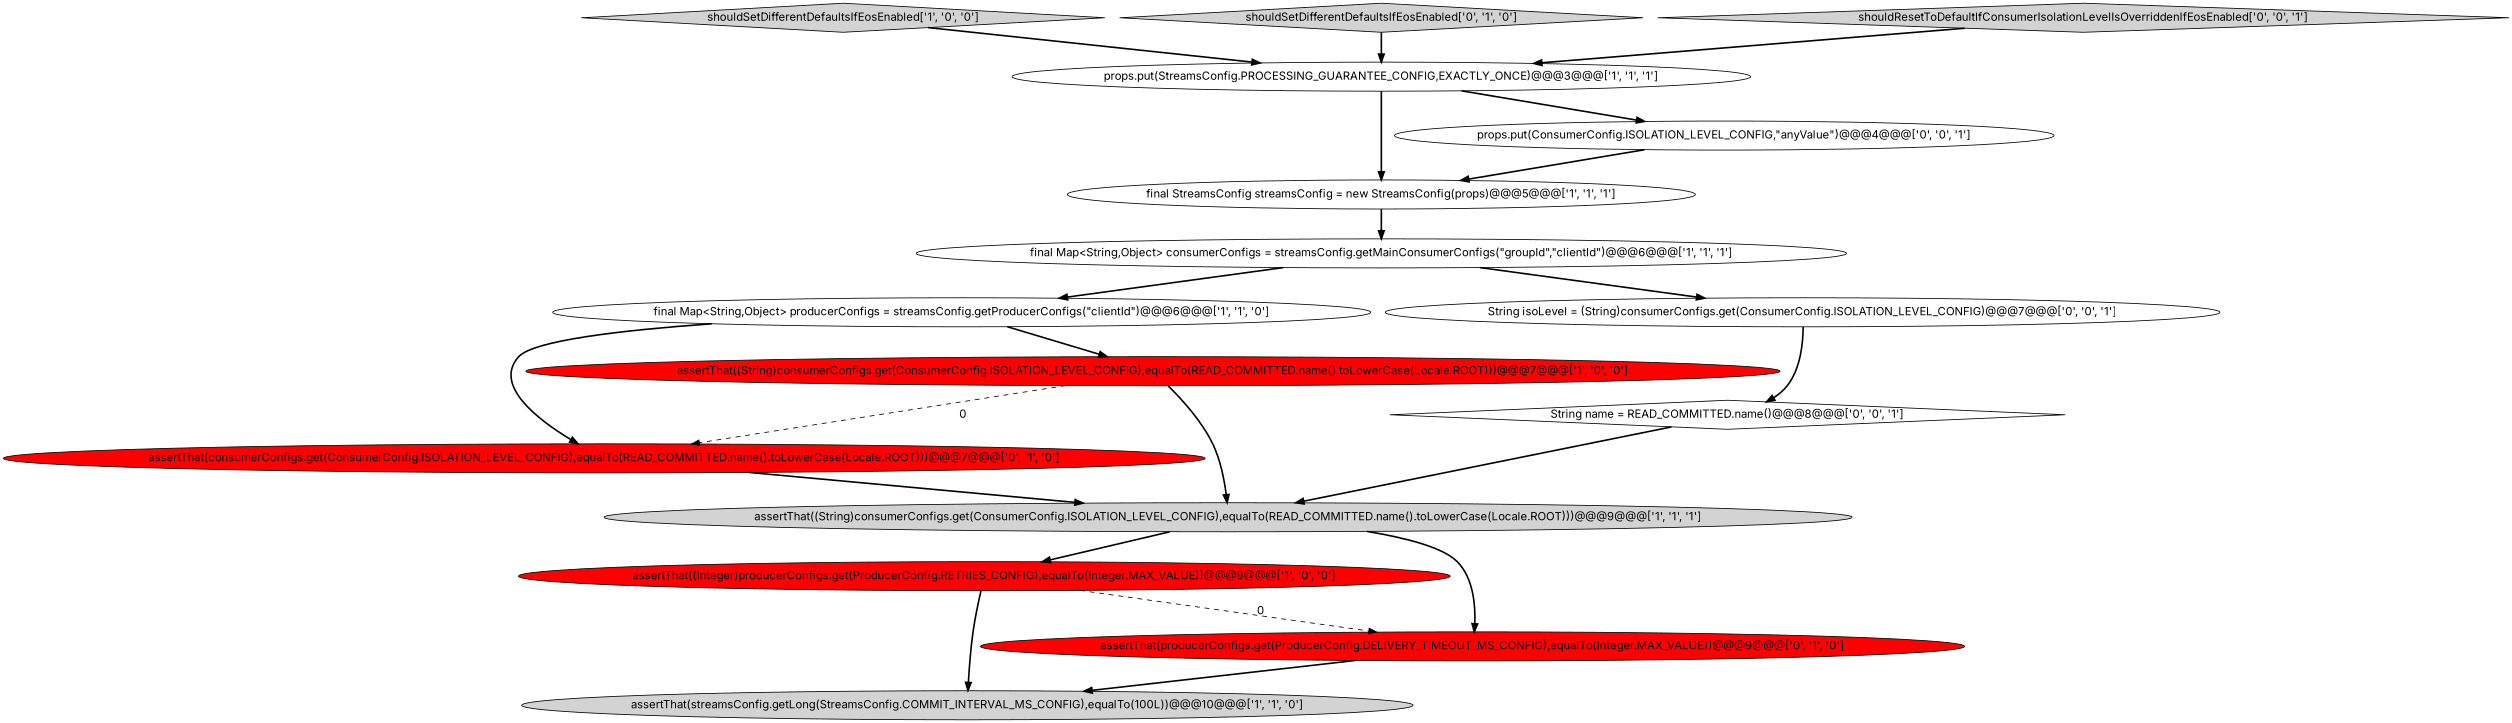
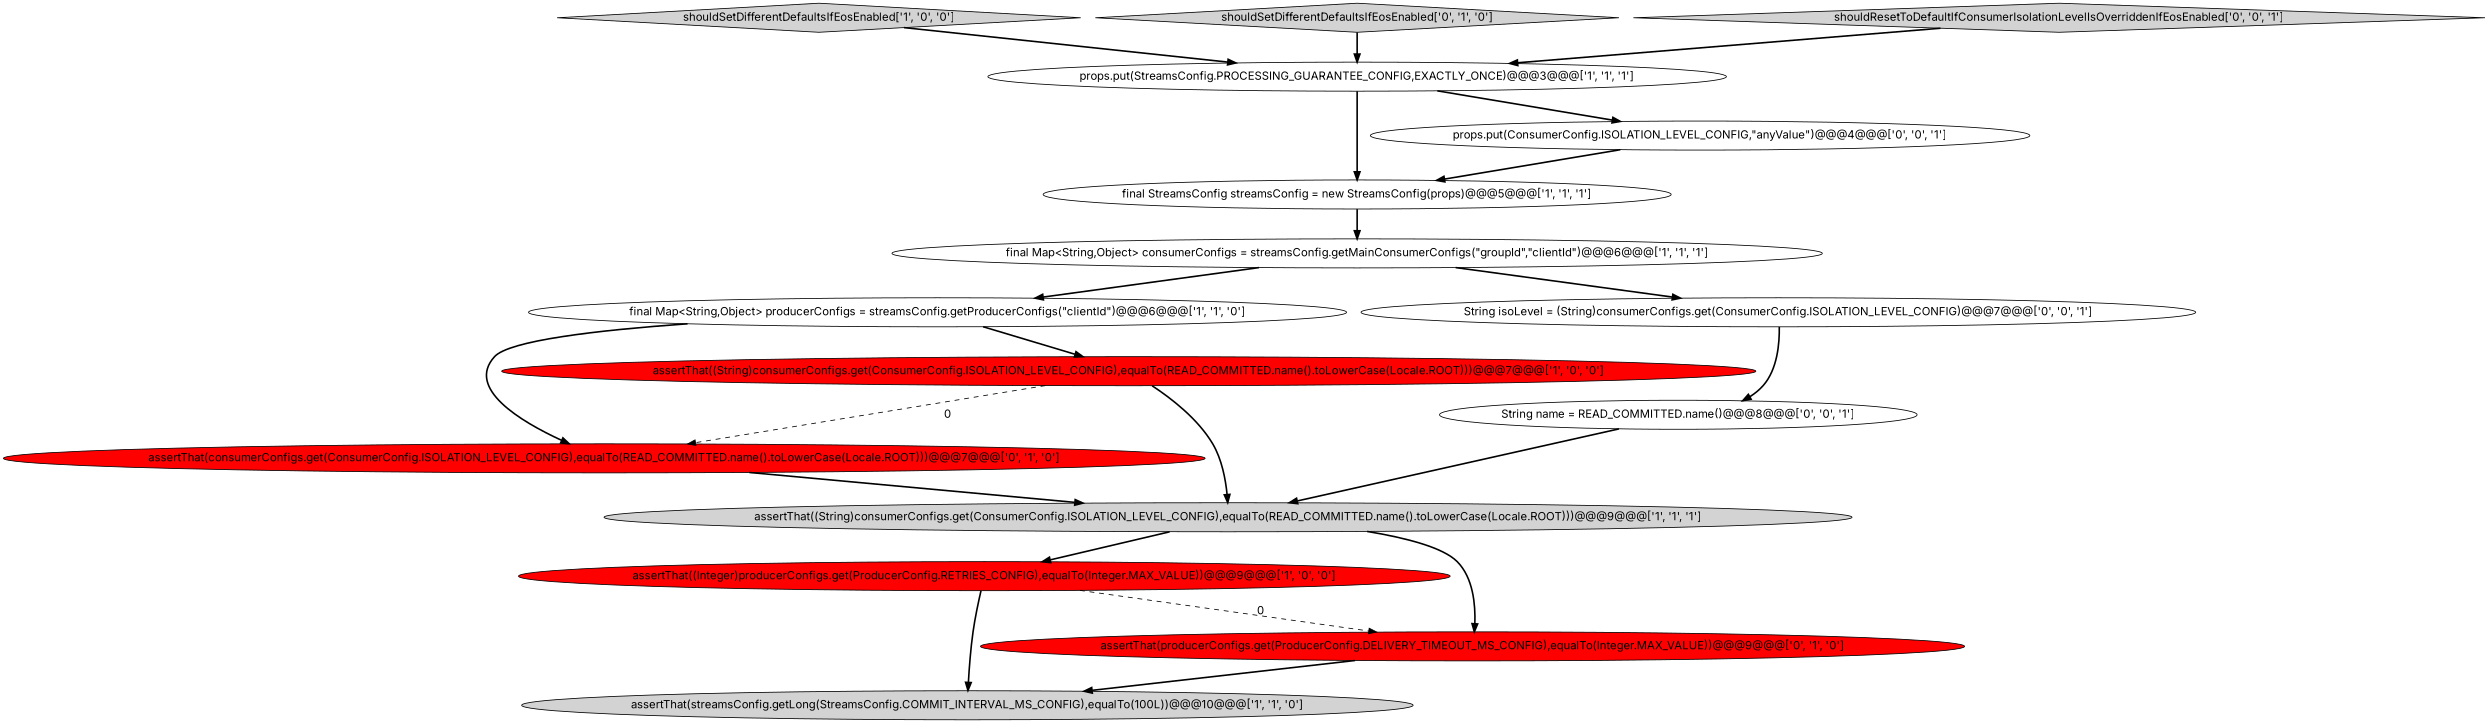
(1728, 415) -> (1678, 415)
